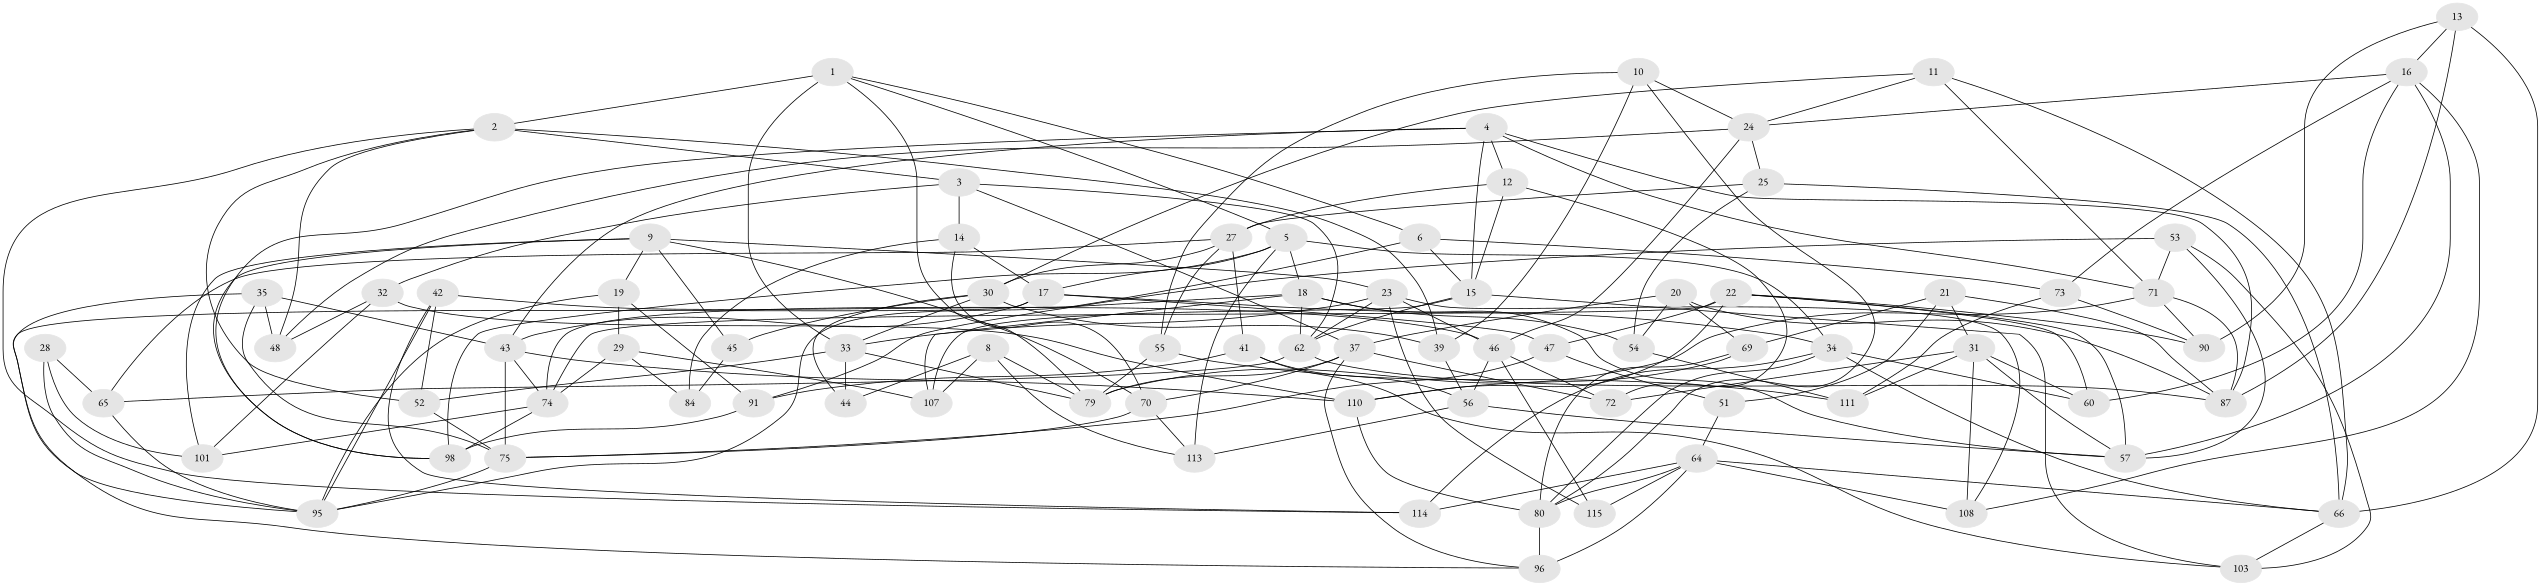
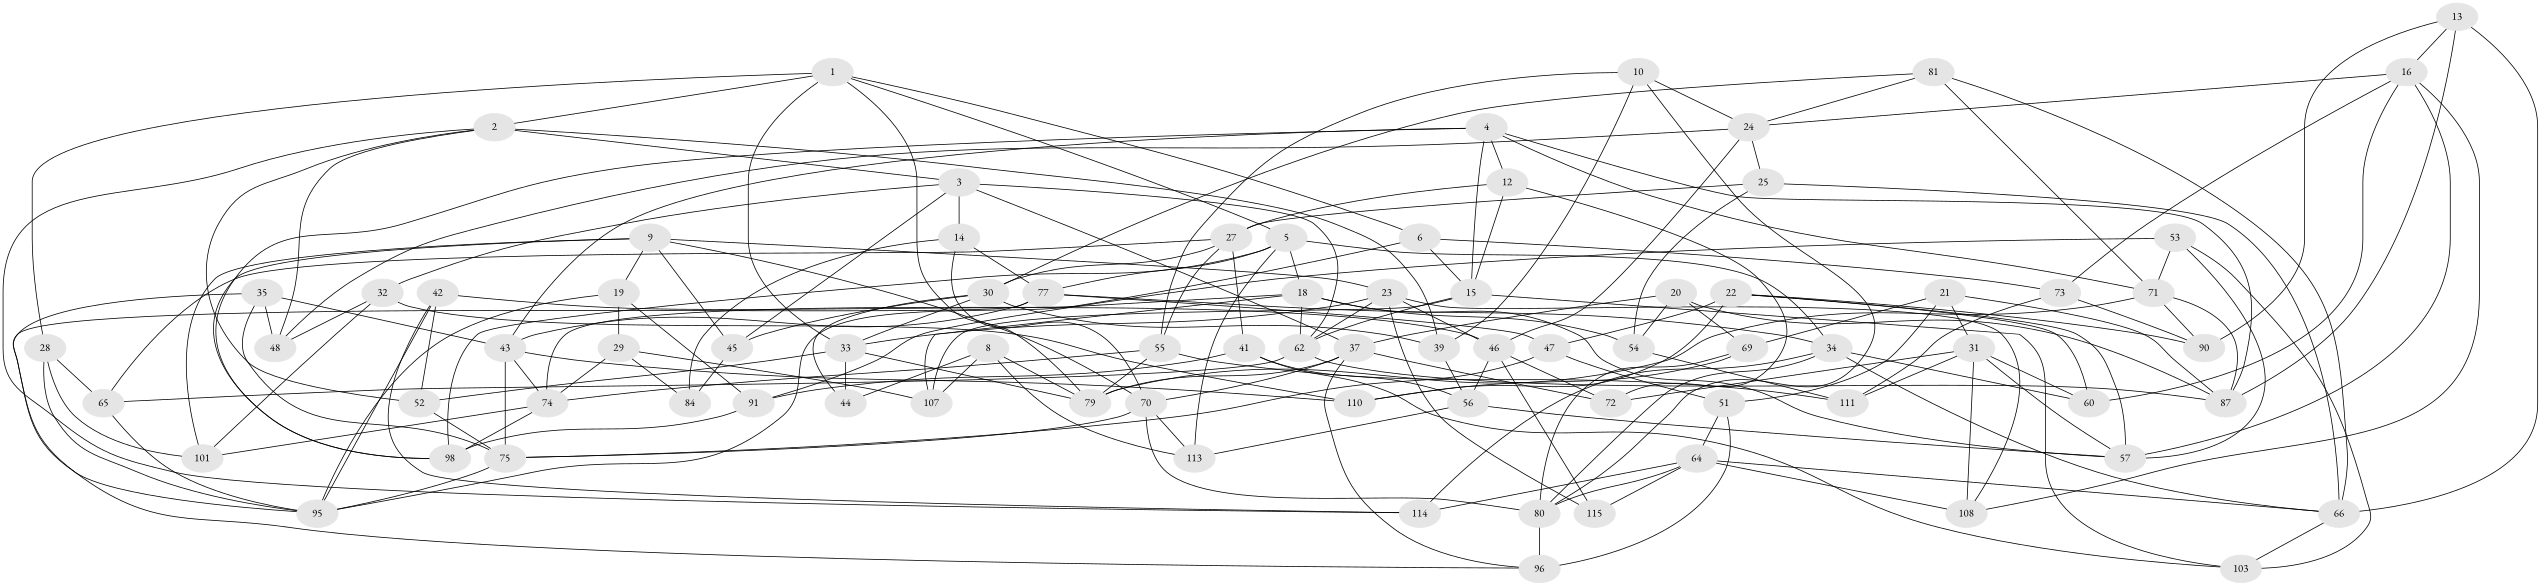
(1934, 72) -> (1934, 72)
none -> (337, 103)
none -> (846, 265)
(1043, 293) -> (1043, 293)
(941, 316) -> (868, 373)
(1421, 488) -> (1311, 498)
(1627, 524) -> (1677, 522)
